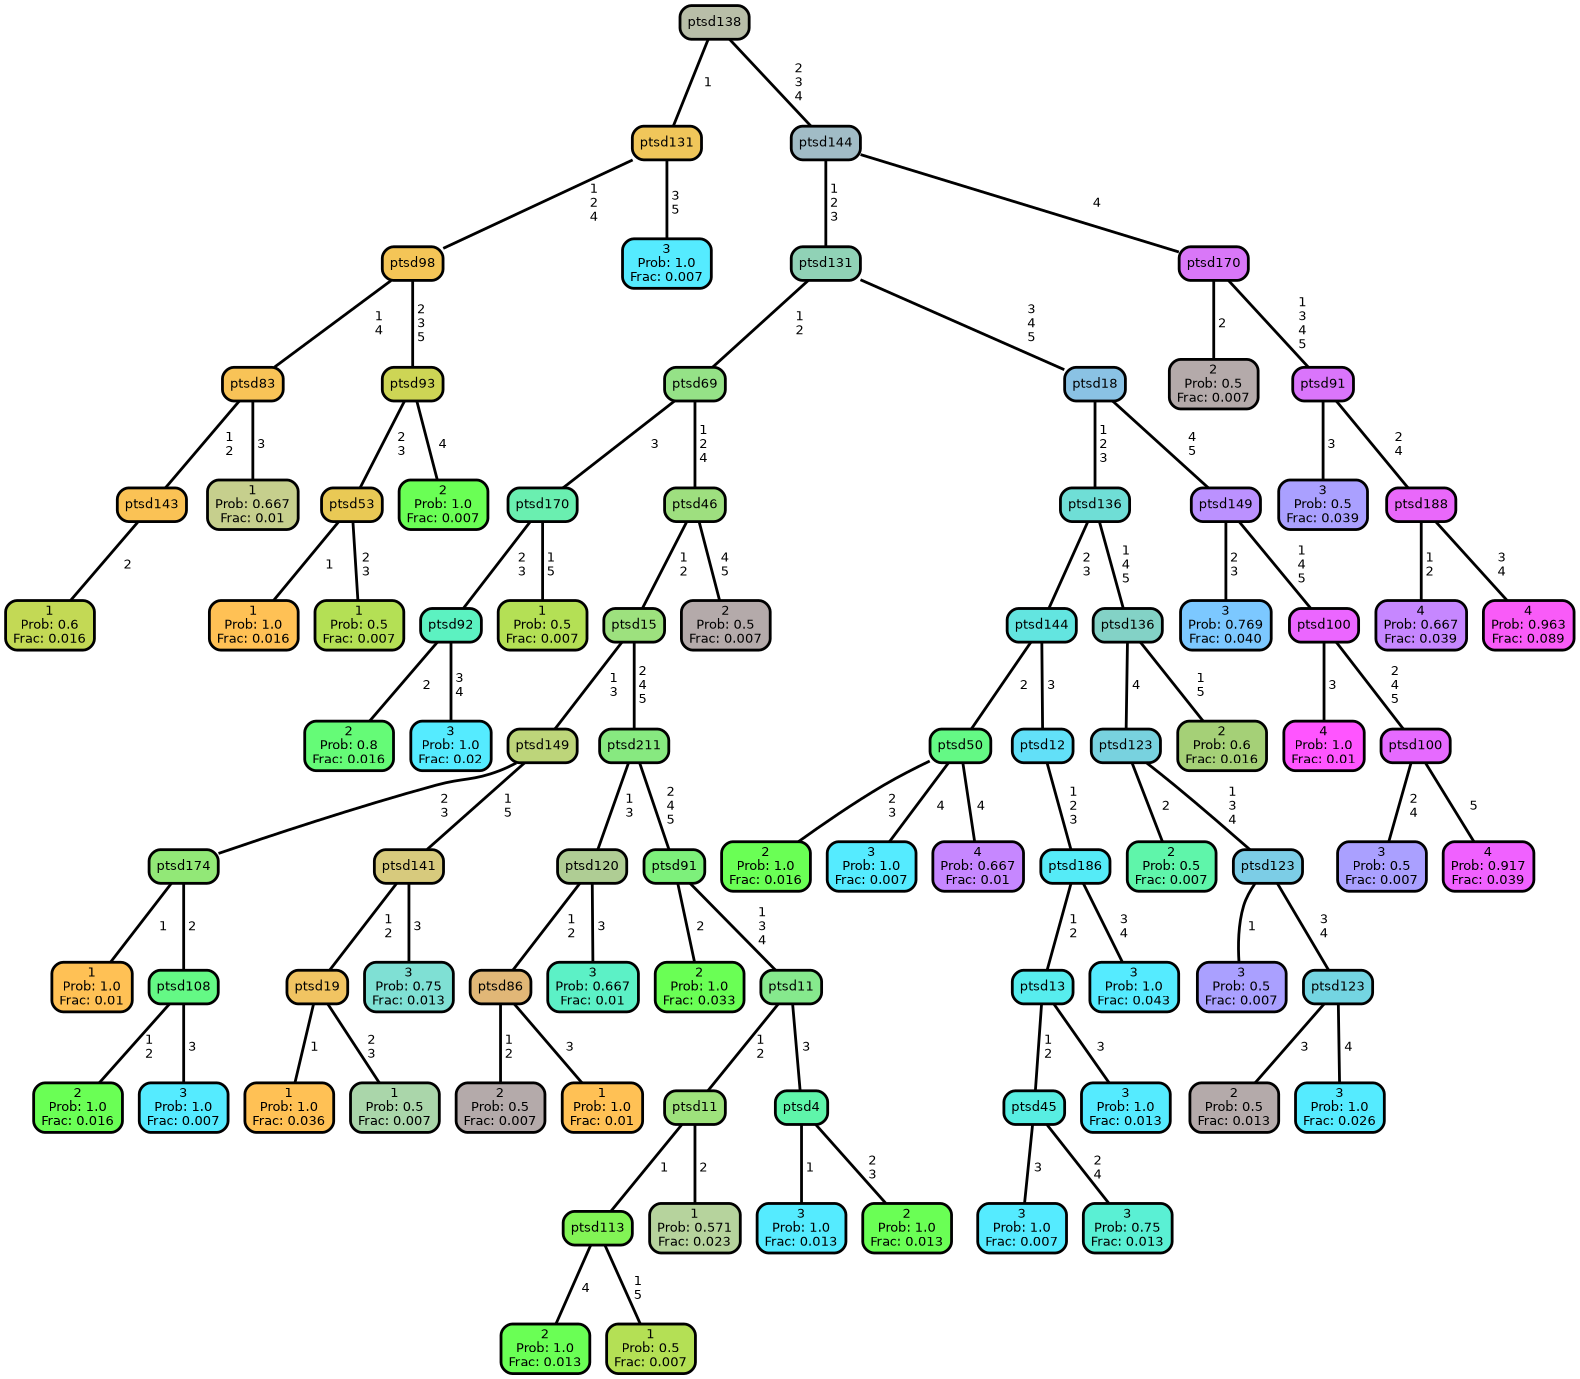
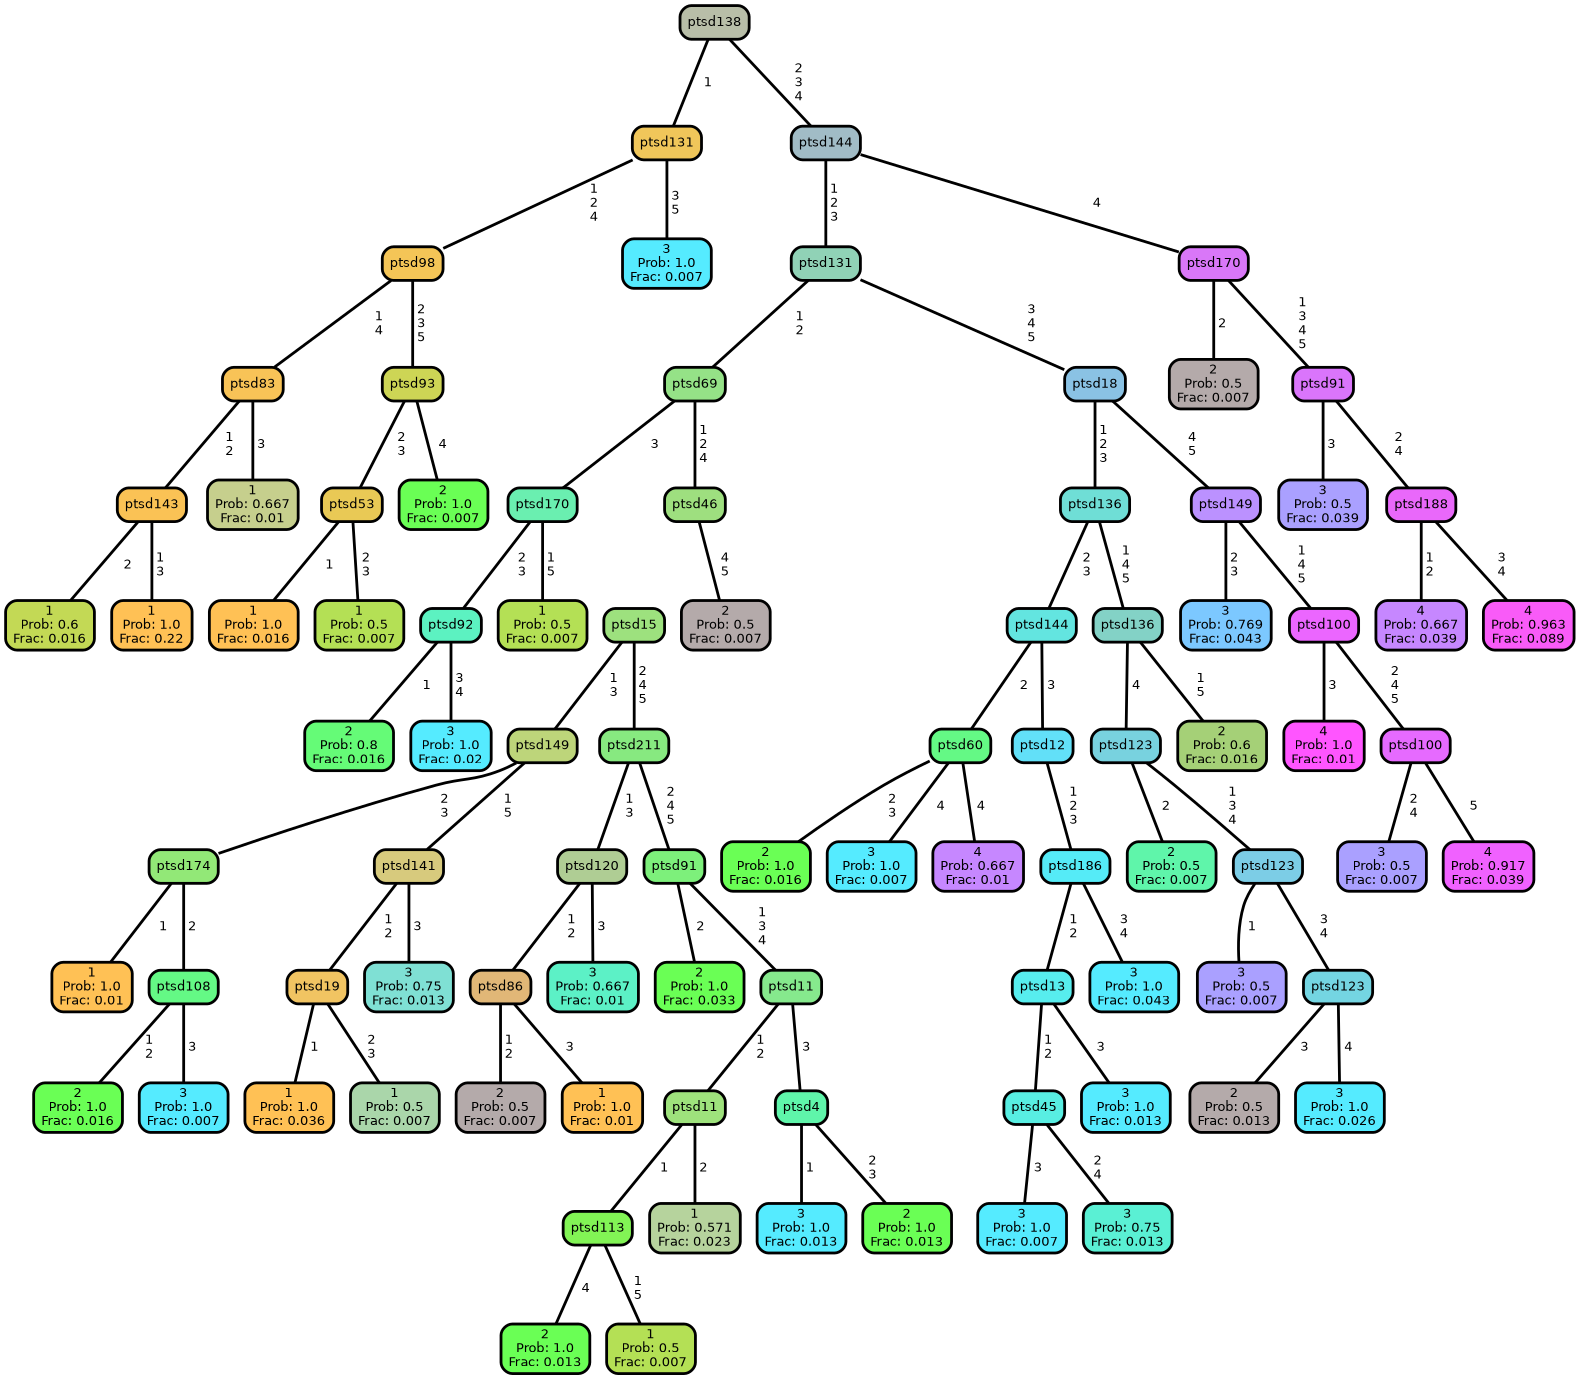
(665, 565) -> none
none -> (152, 625)
(1226, 625) -> (1226, 625)
(425, 686) -> (425, 686)
(960, 746) -> (960, 746)
